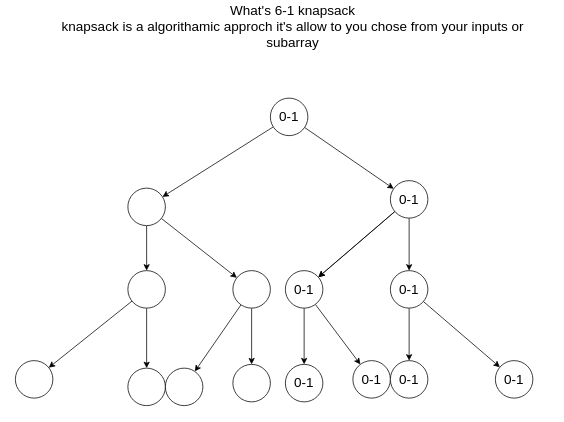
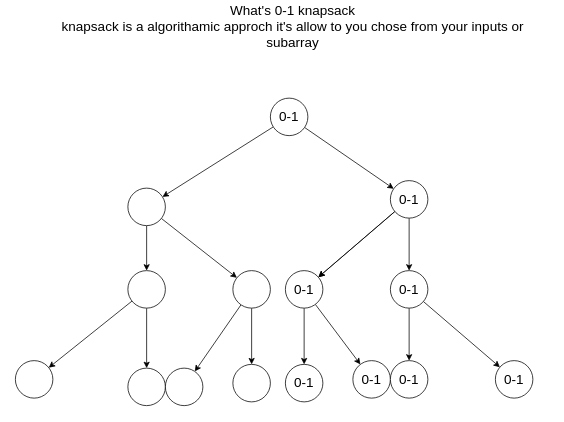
(293, 27) -> (293, 27)
